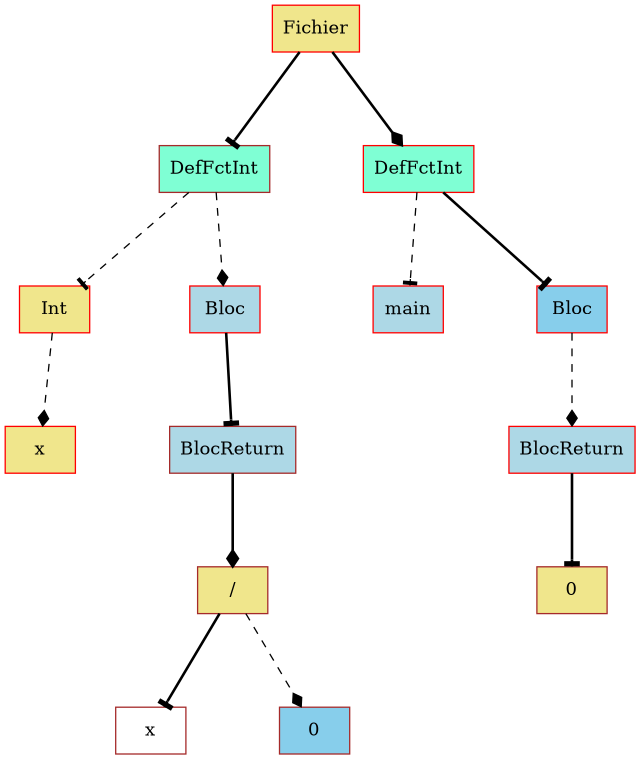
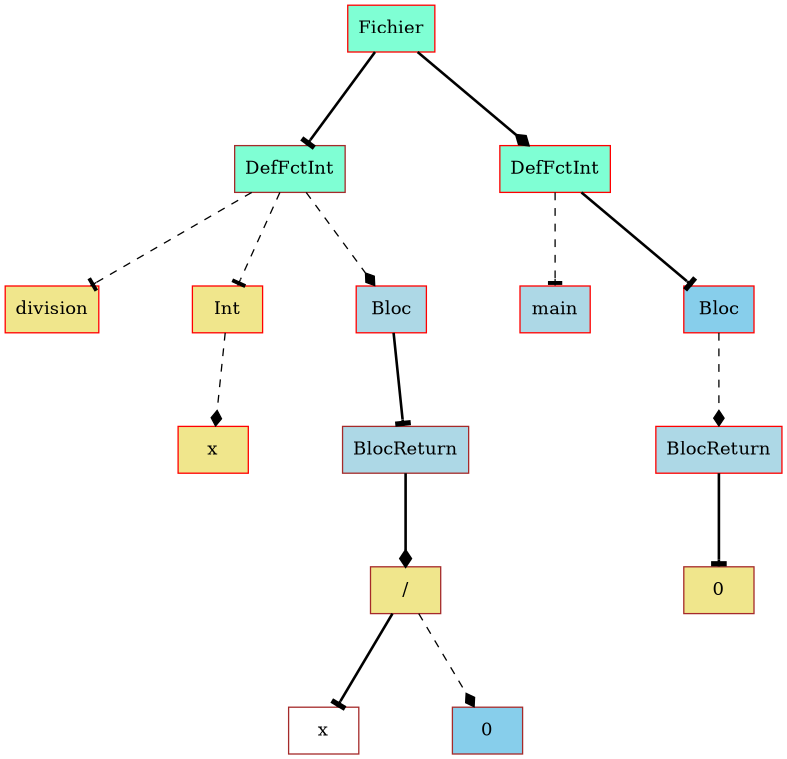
(316, 29) -> (391, 29)
none -> (52, 309)
